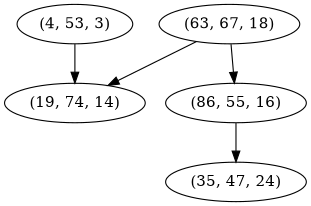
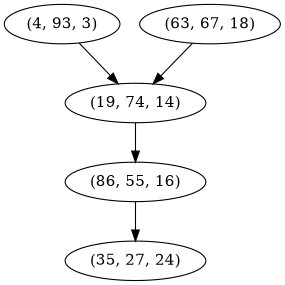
(75, 24) -> (62, 24)
(232, 58) -> (135, 137)
(236, 182) -> (135, 261)
